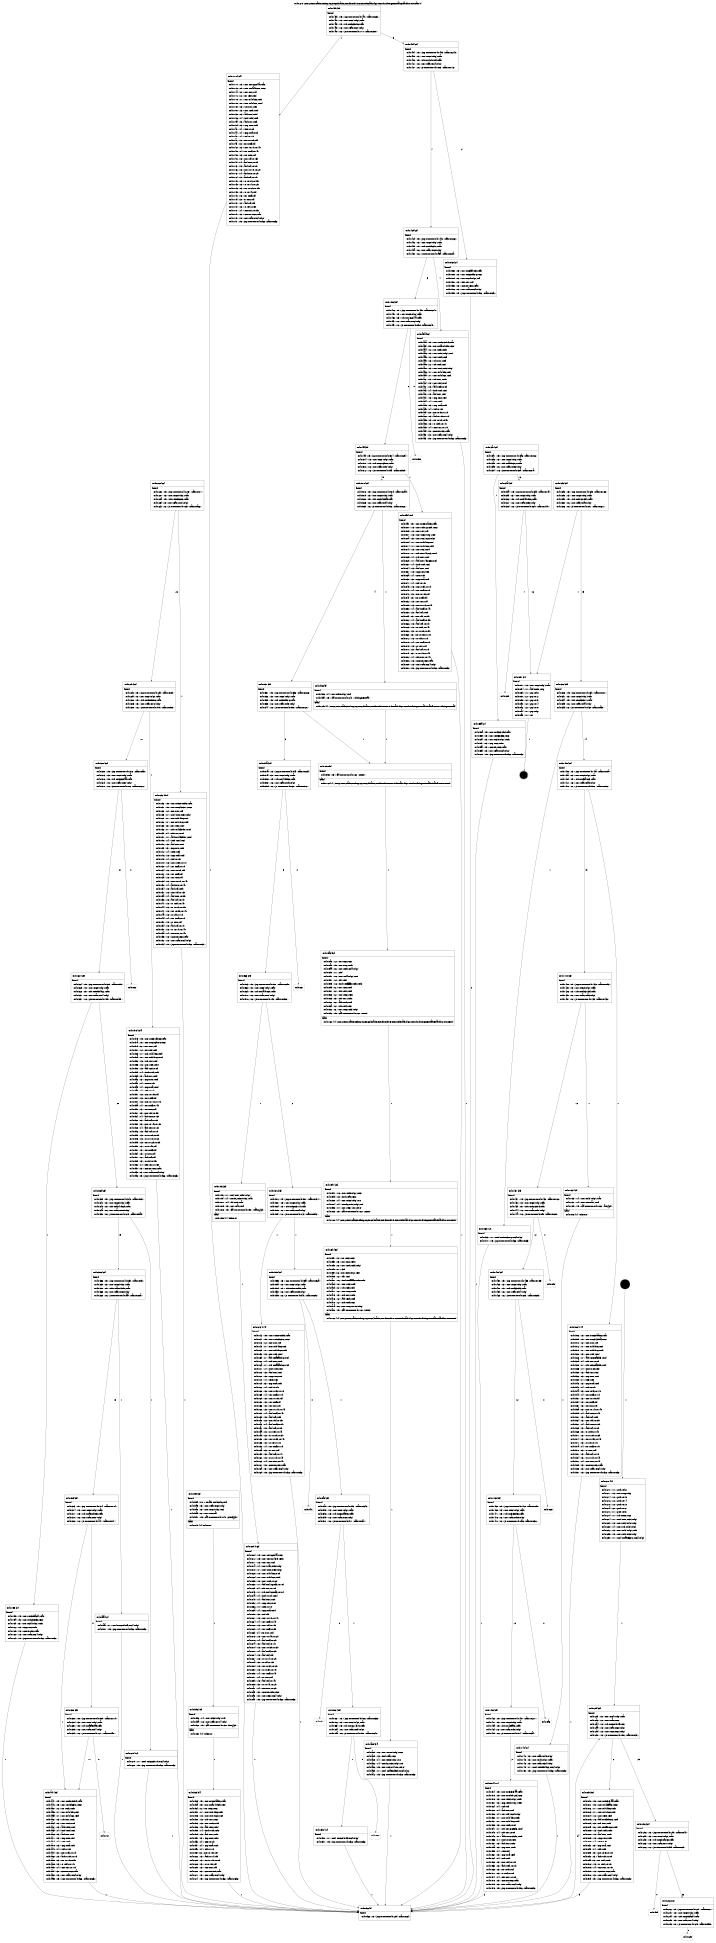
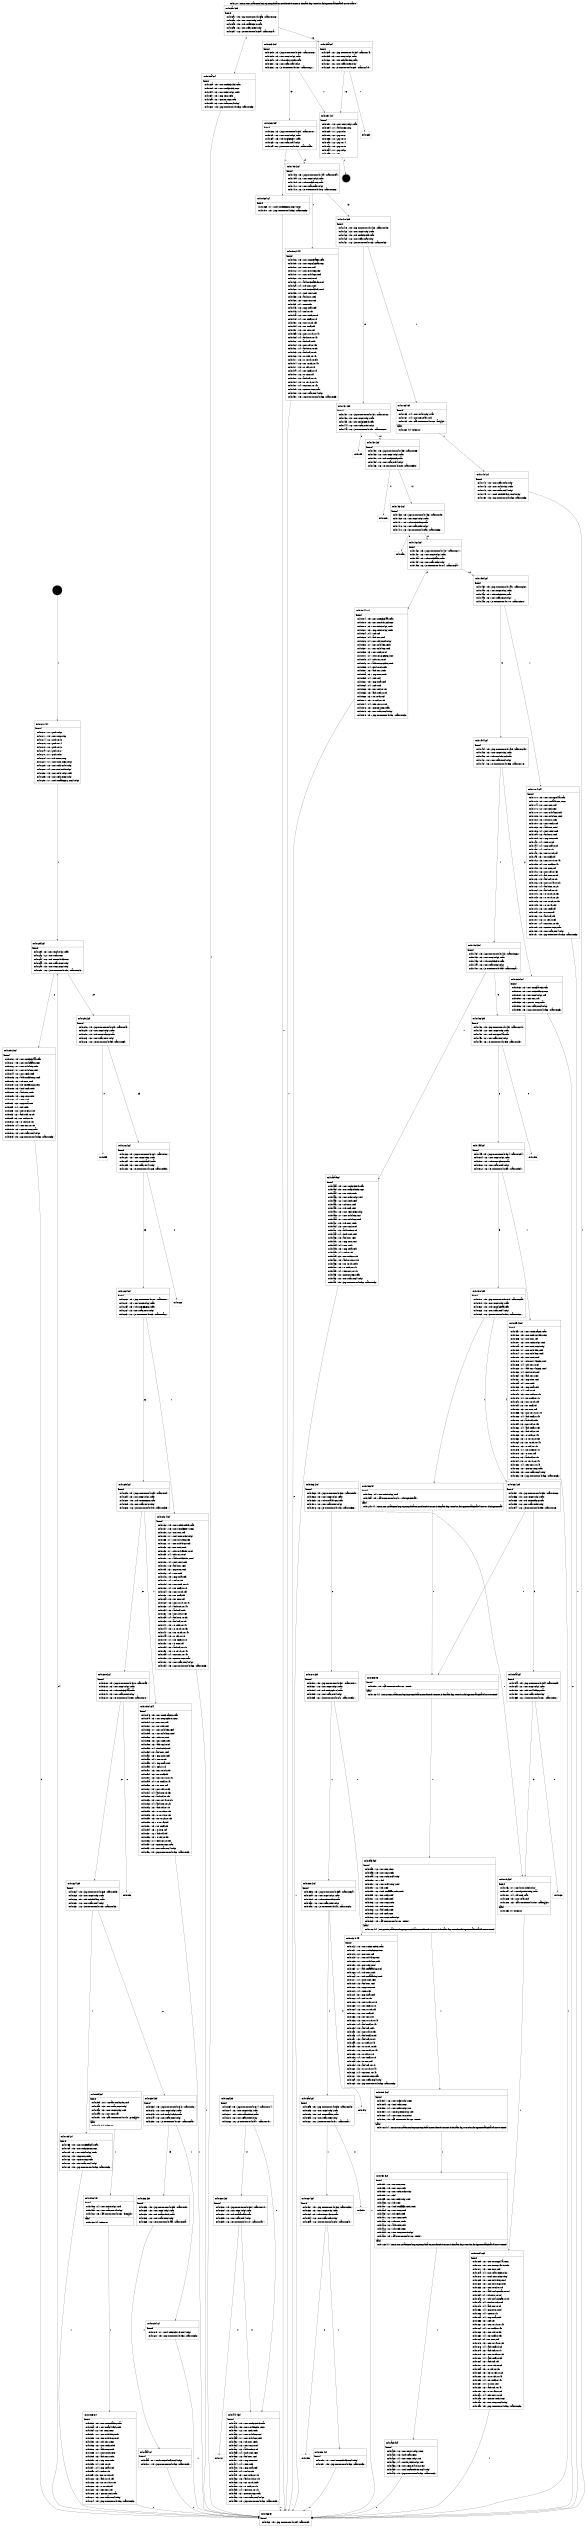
none -> (467, 572)
(274, 881) -> (529, 1788)
none -> (143, 1230)
(105, 1396) -> none
